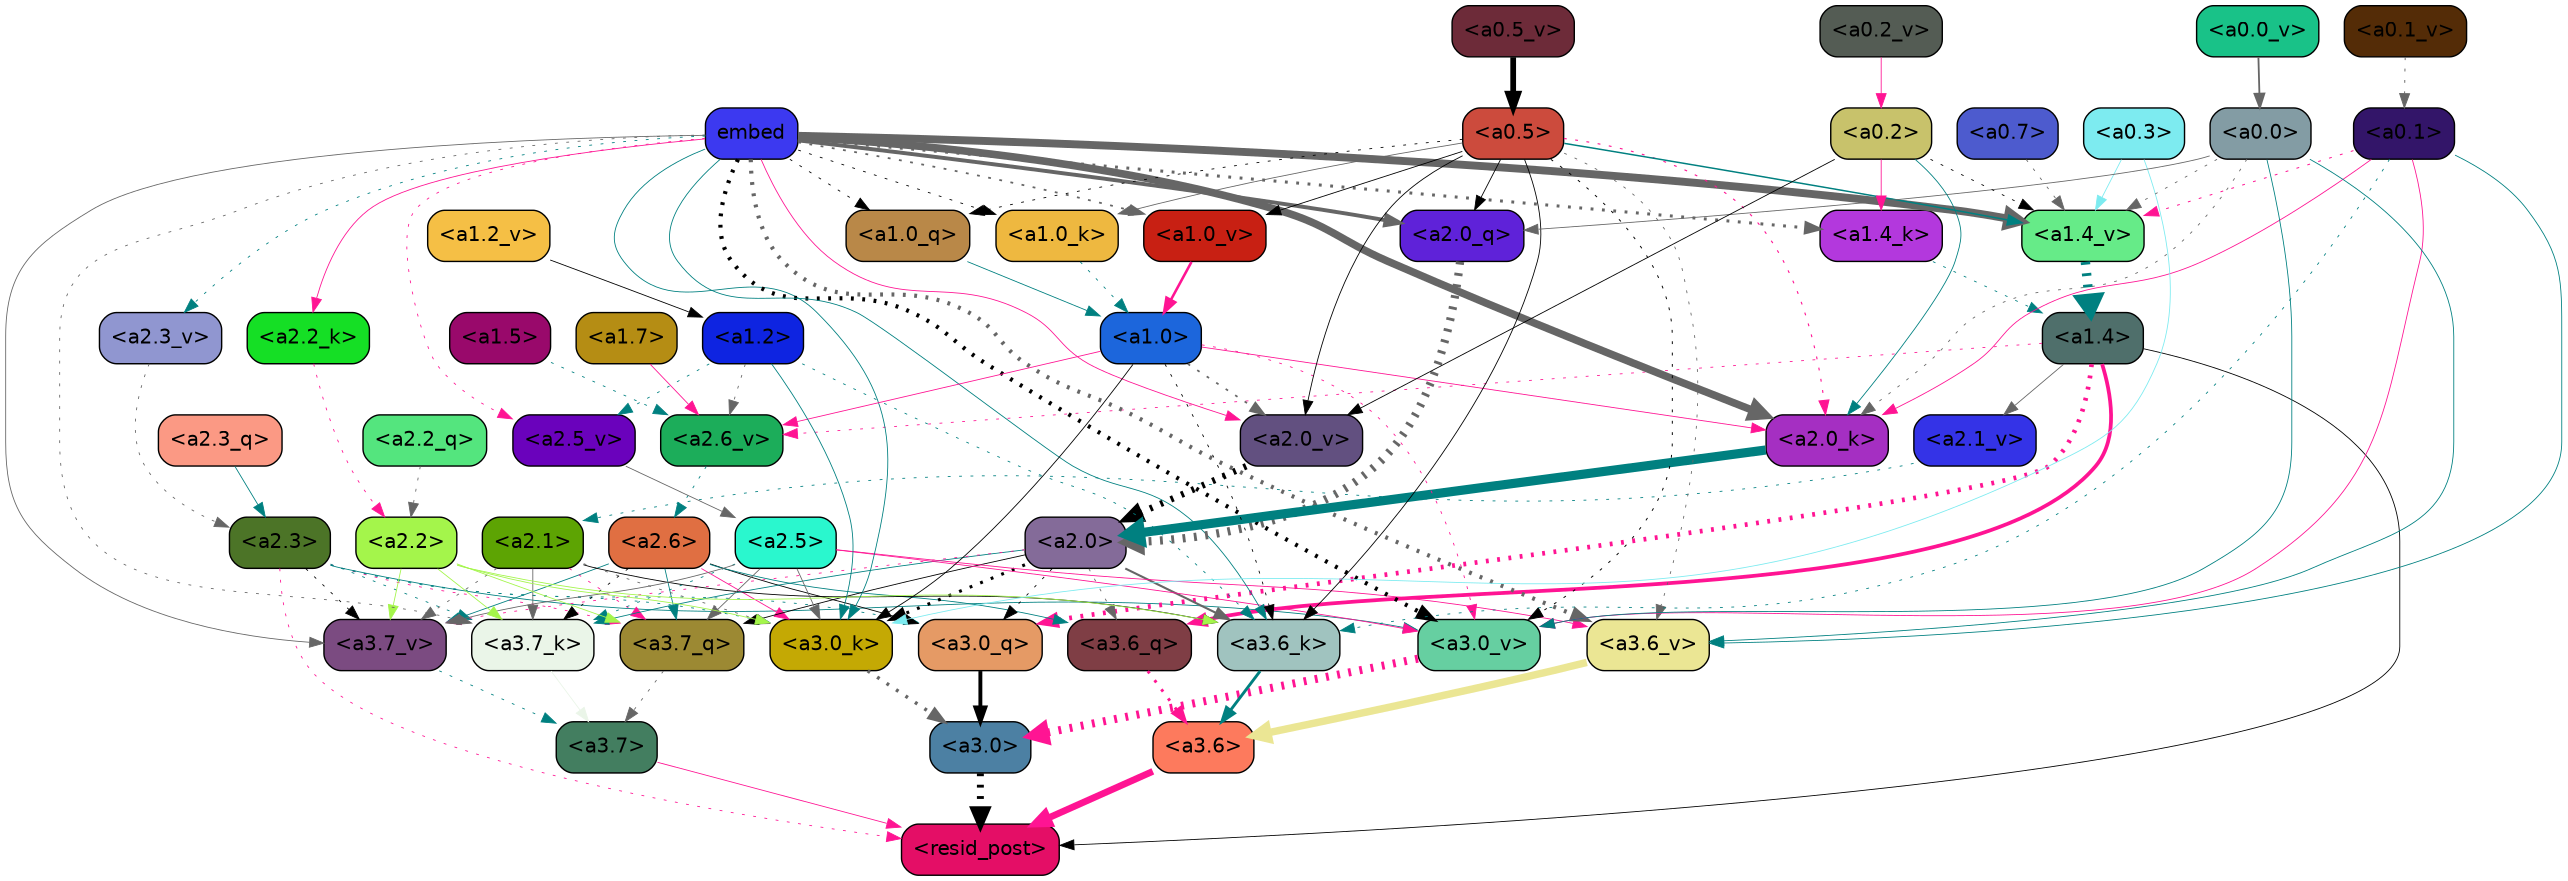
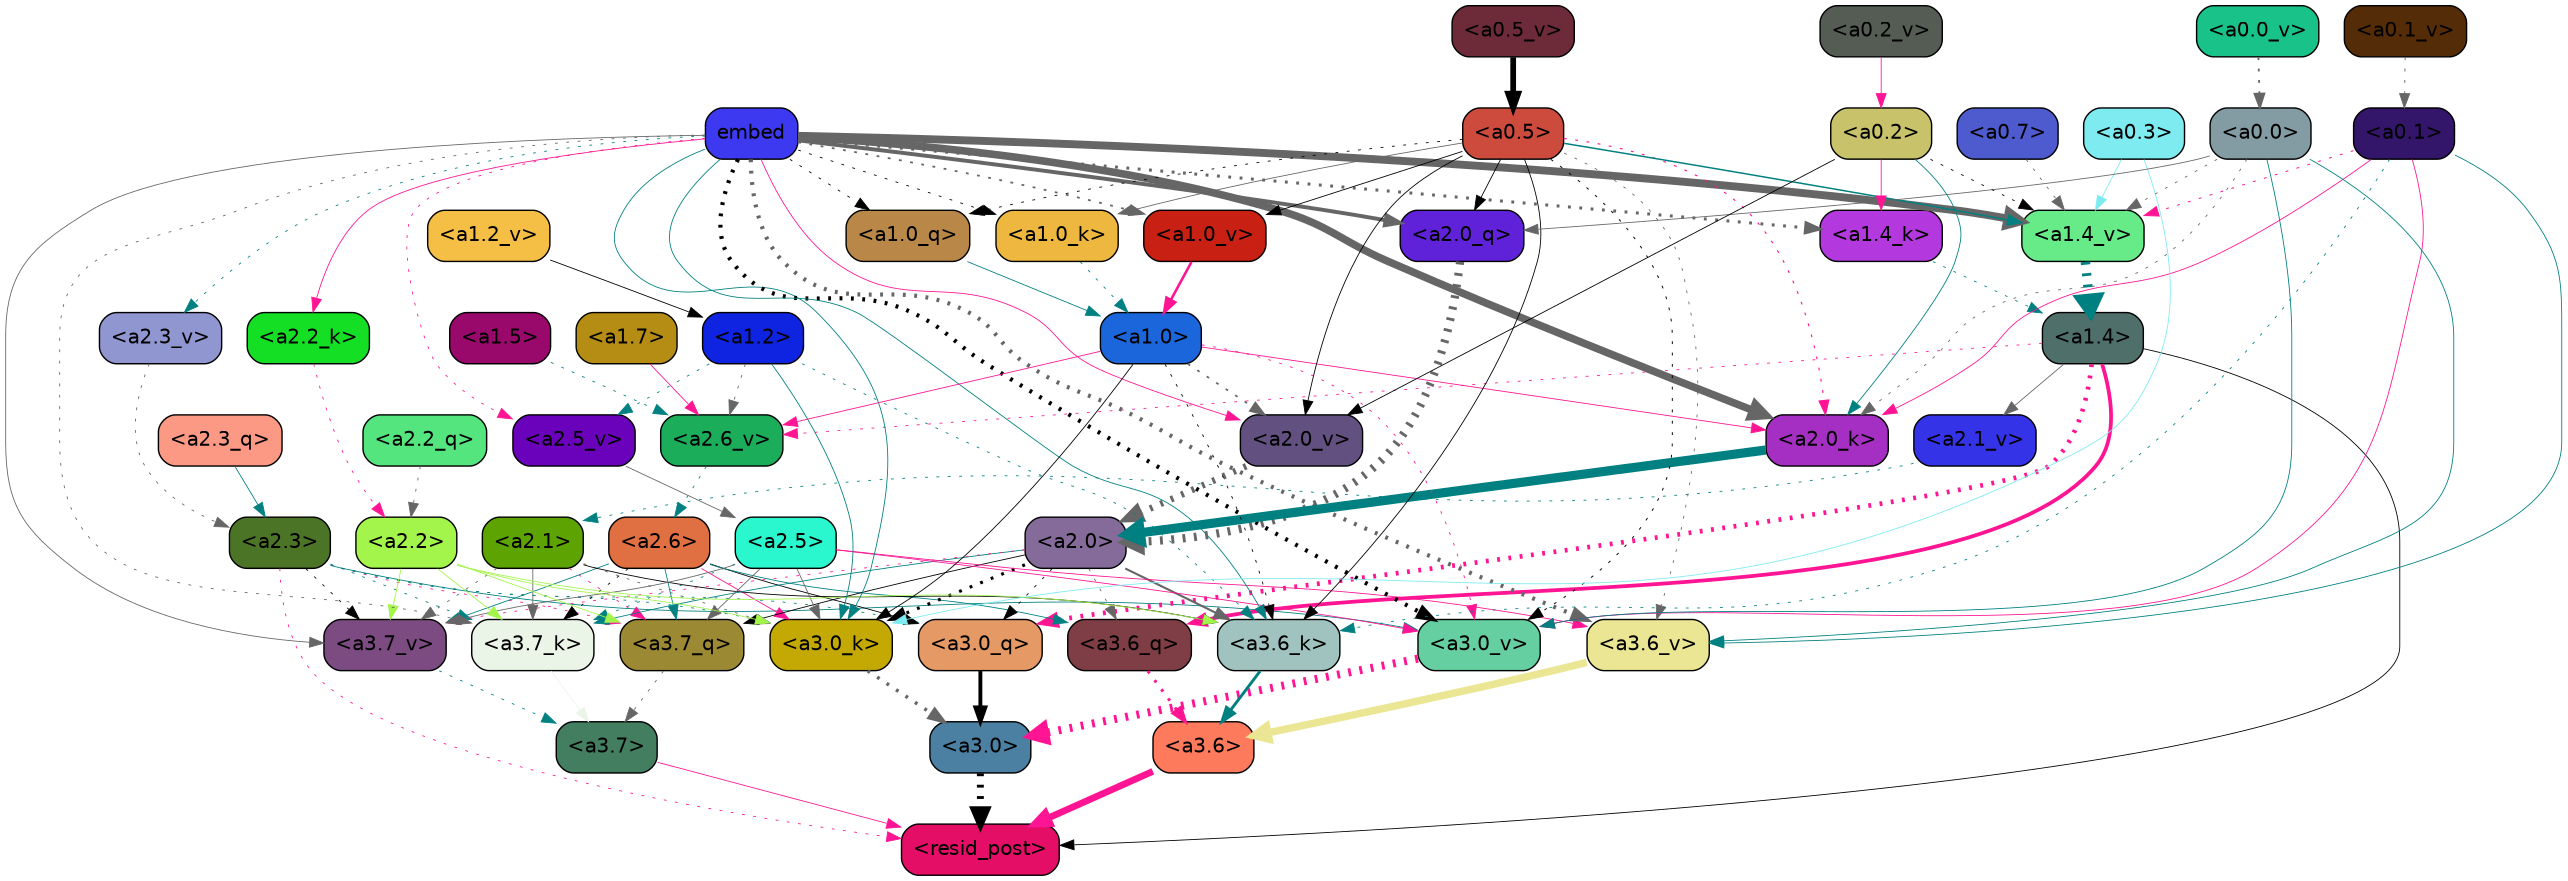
(2259, 75) -> (2259, 75)
(1185, 493) -> (1185, 493)
